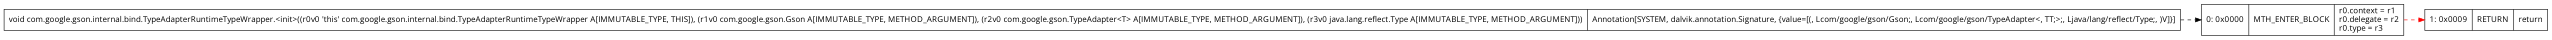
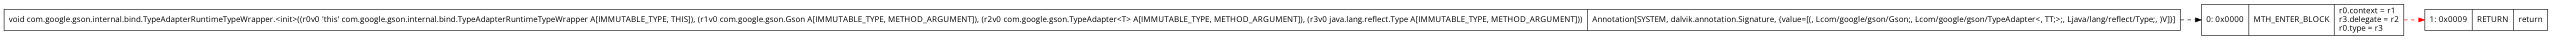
(2369, 20) -> (2369, 20)
